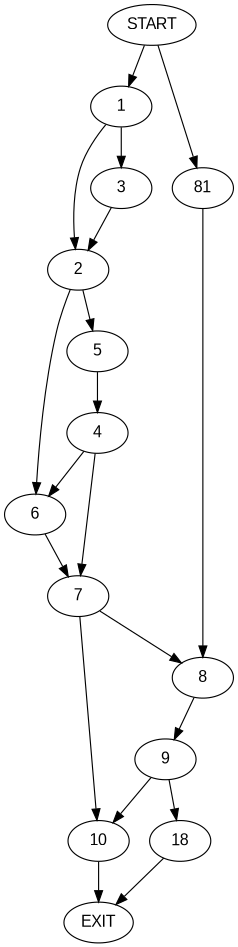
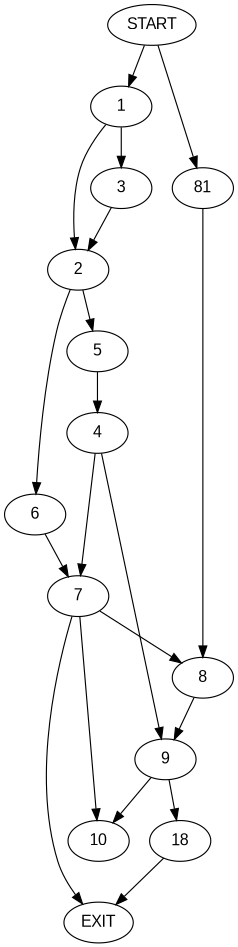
(70, 469) -> (130, 591)
(99, 876) -> (47, 757)
